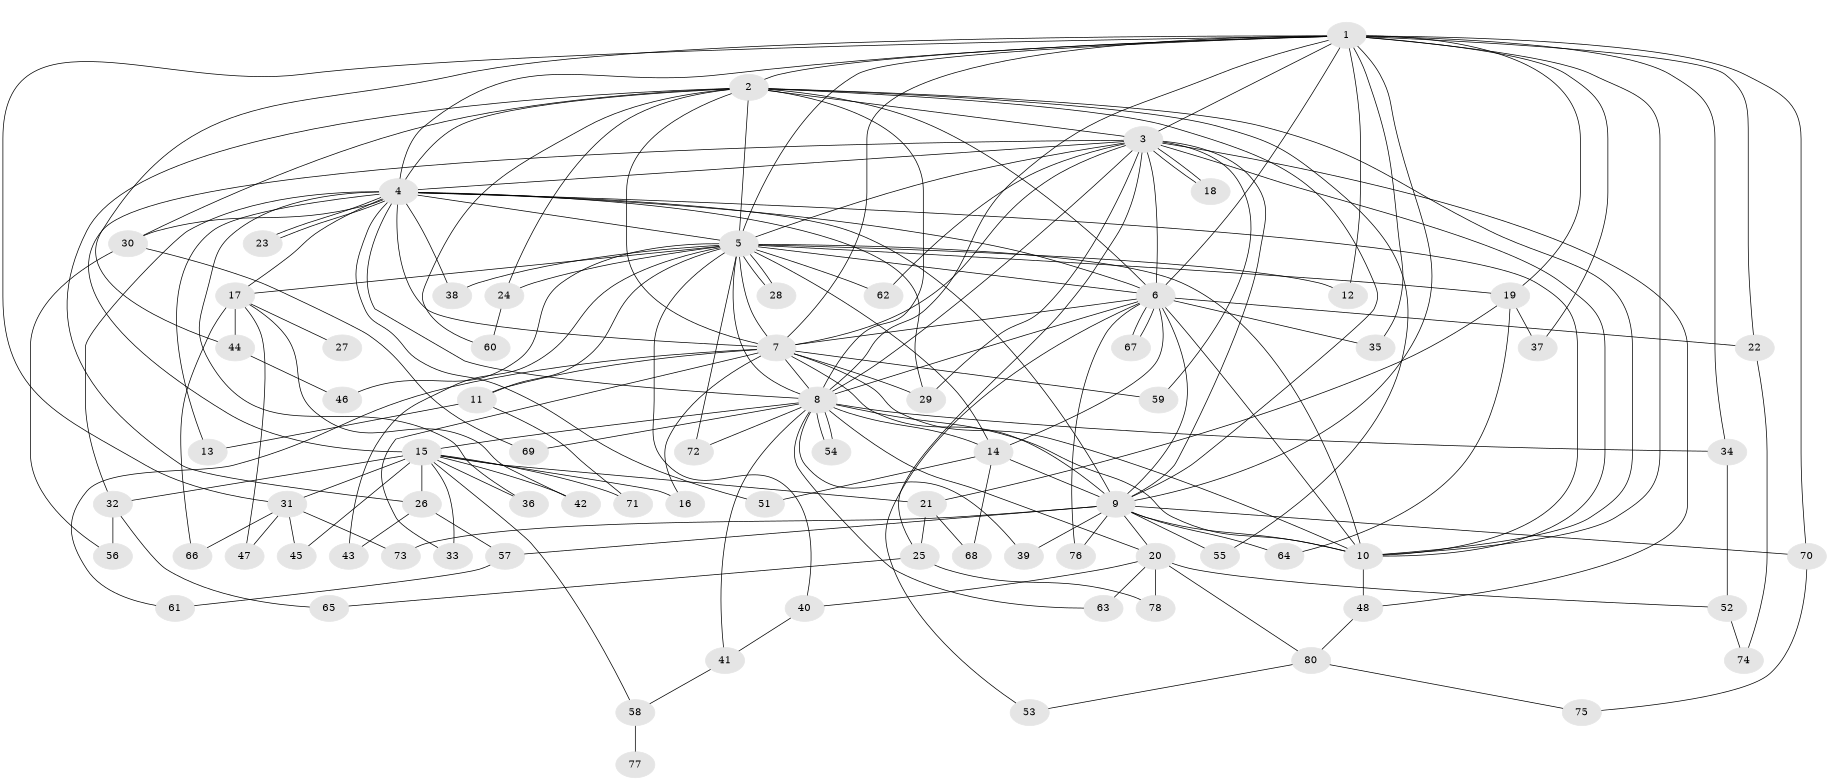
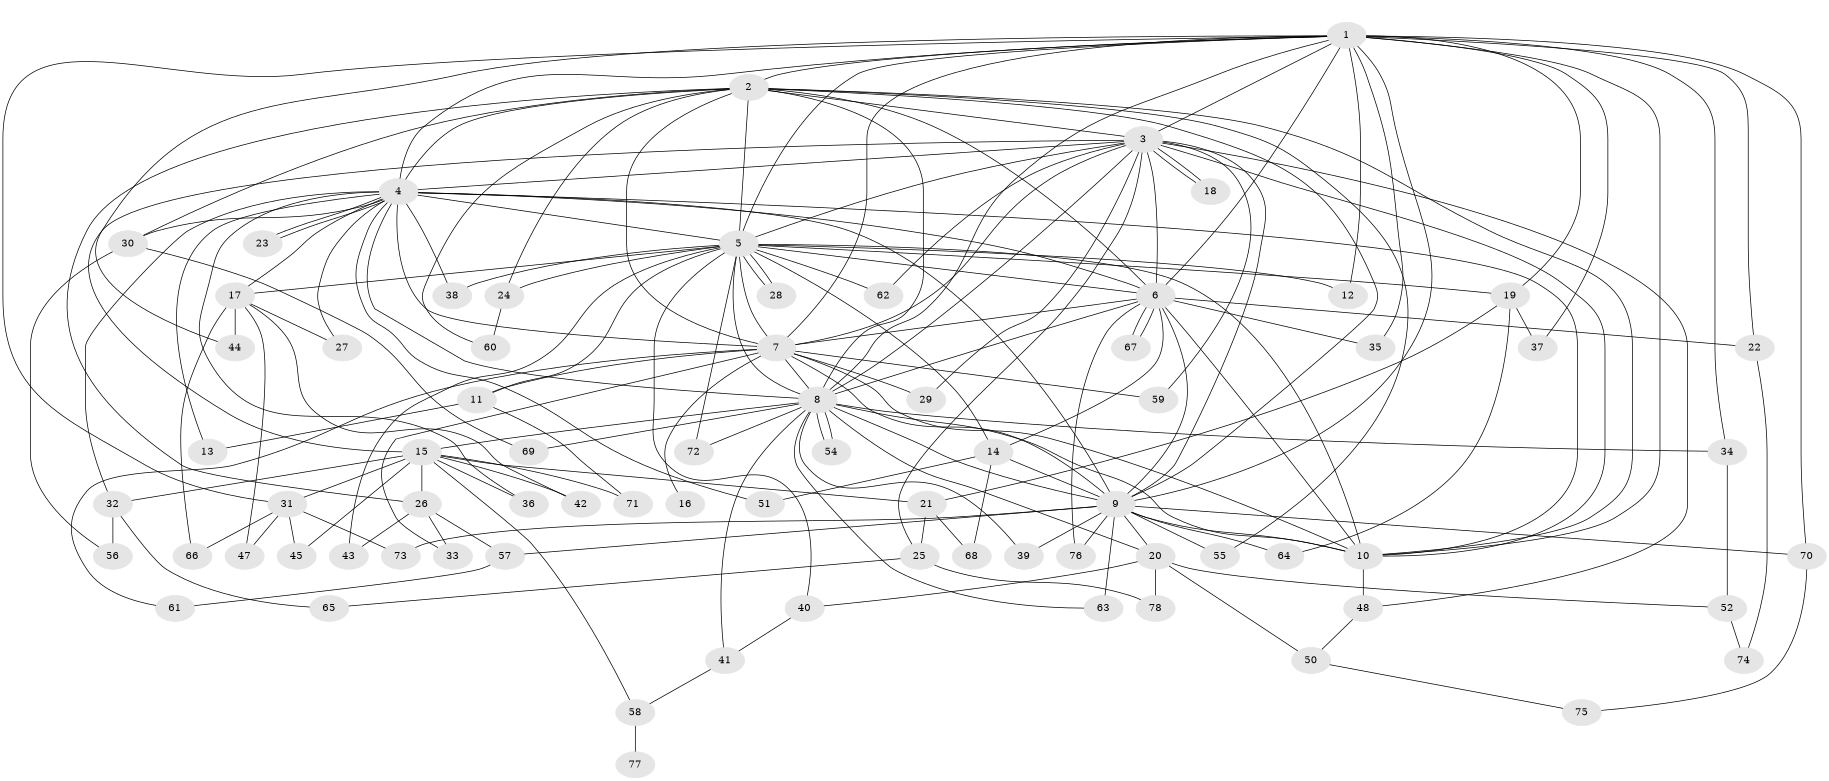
(725, 216) -> (328, 259)
(342, 400) -> none
(891, 423) -> (969, 466)
(573, 476) -> none
(451, 501) -> (437, 530)
(1130, 582) -> (1110, 556)
(1311, 661) -> (1311, 661)
(1030, 713) -> none
